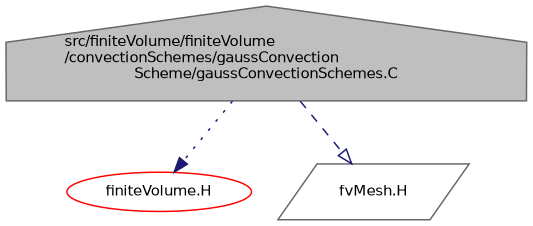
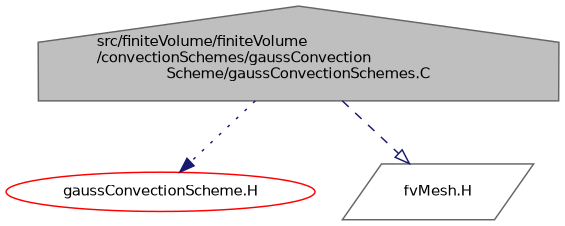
(159, 192) -> (161, 192)
